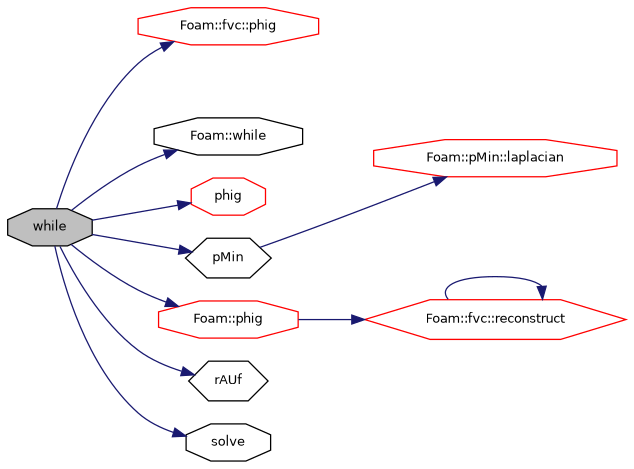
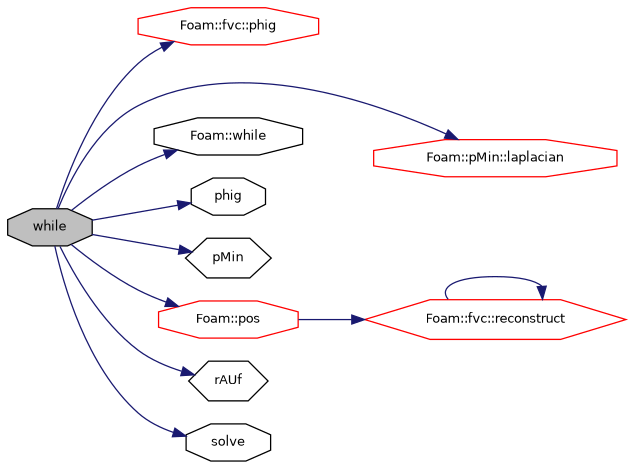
(228, 197) -> (228, 197)
(347, 215) -> (228, 84)
(228, 320) -> (228, 320)
